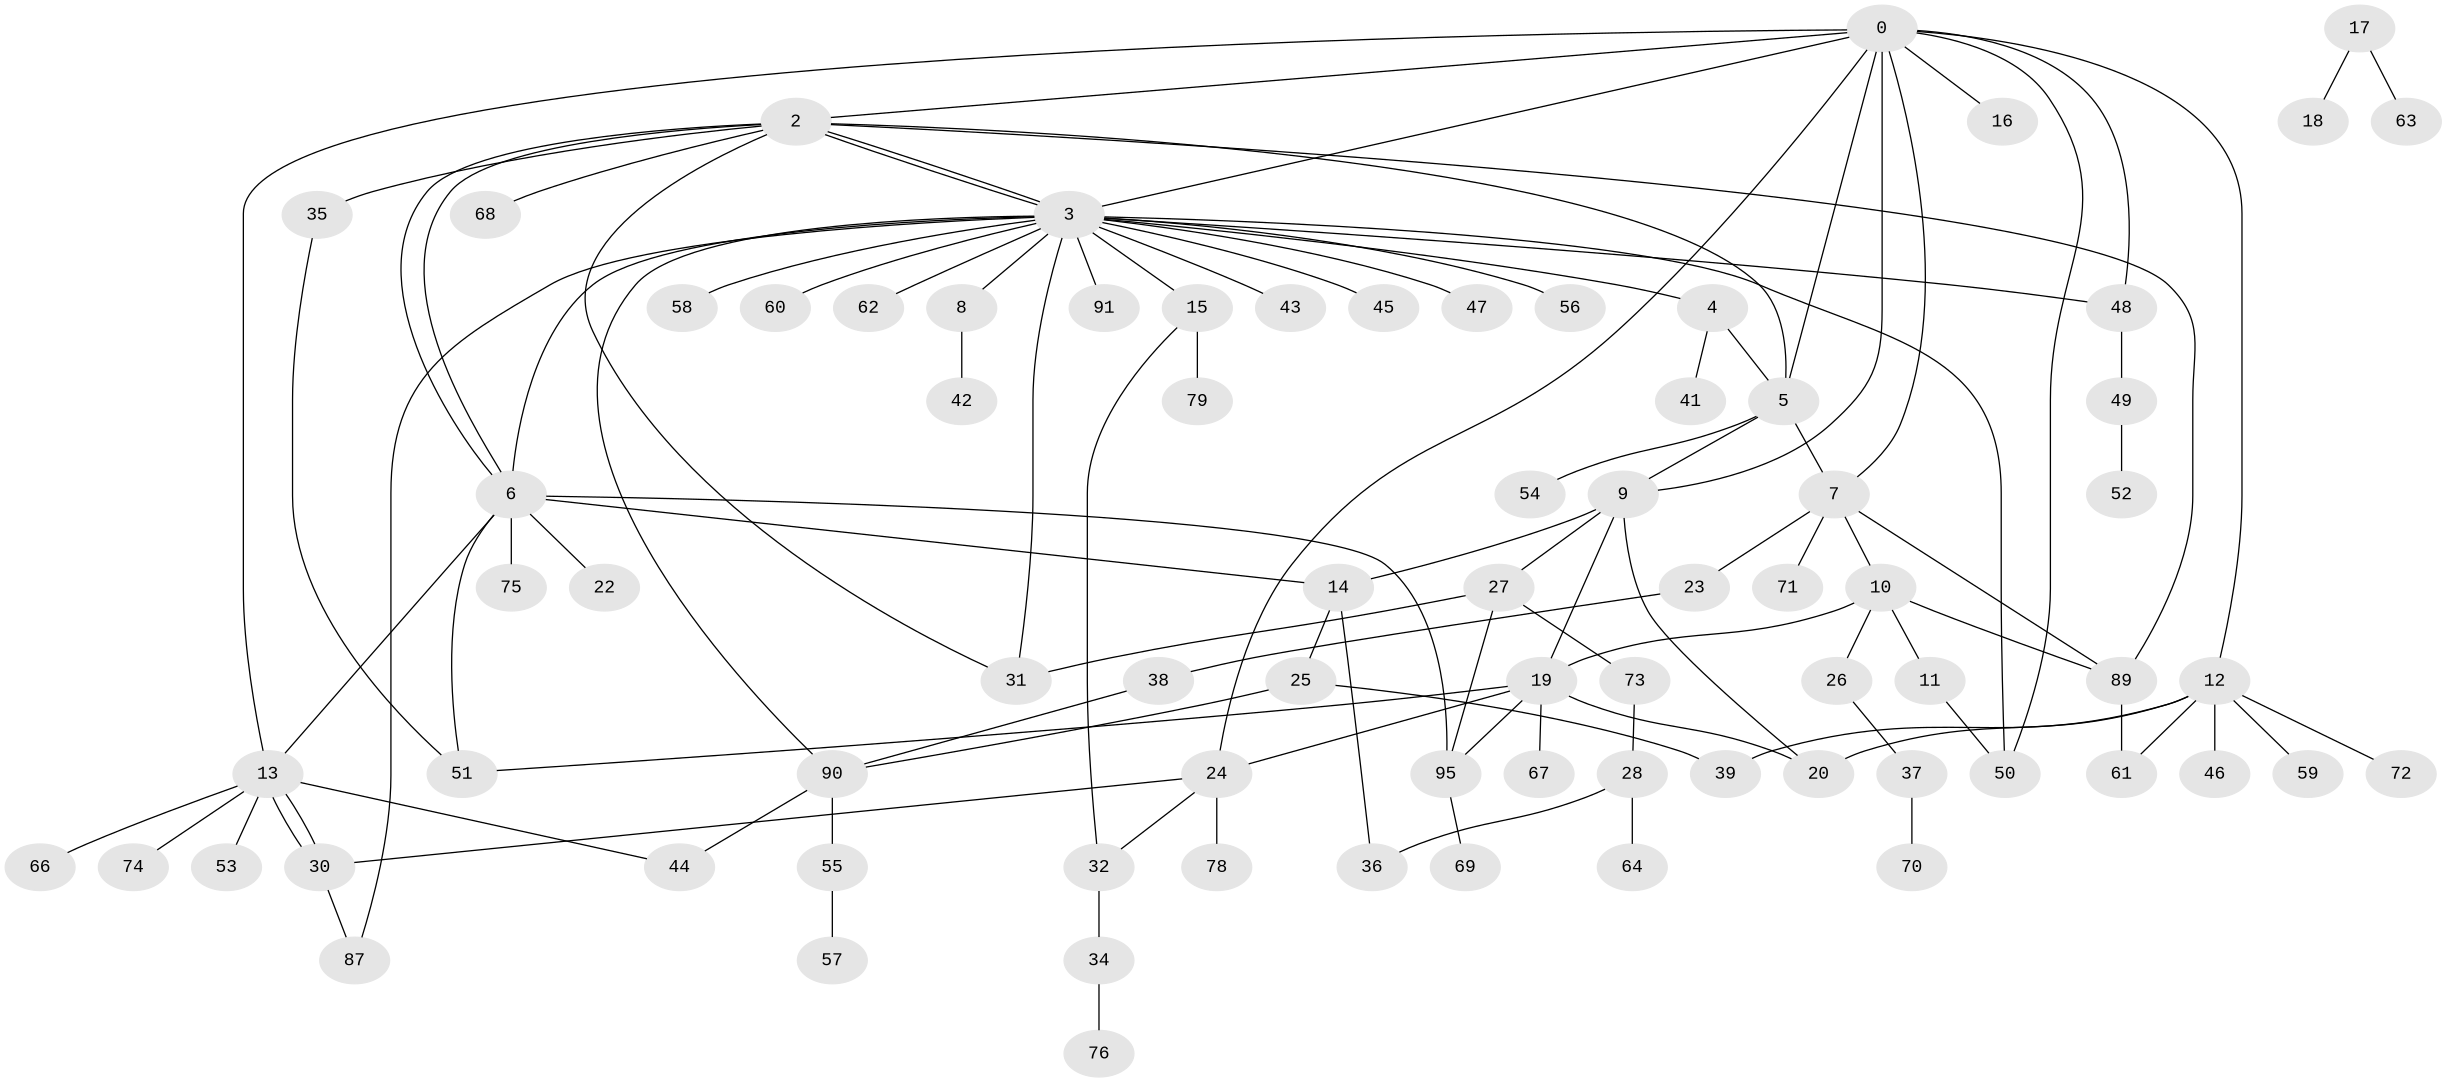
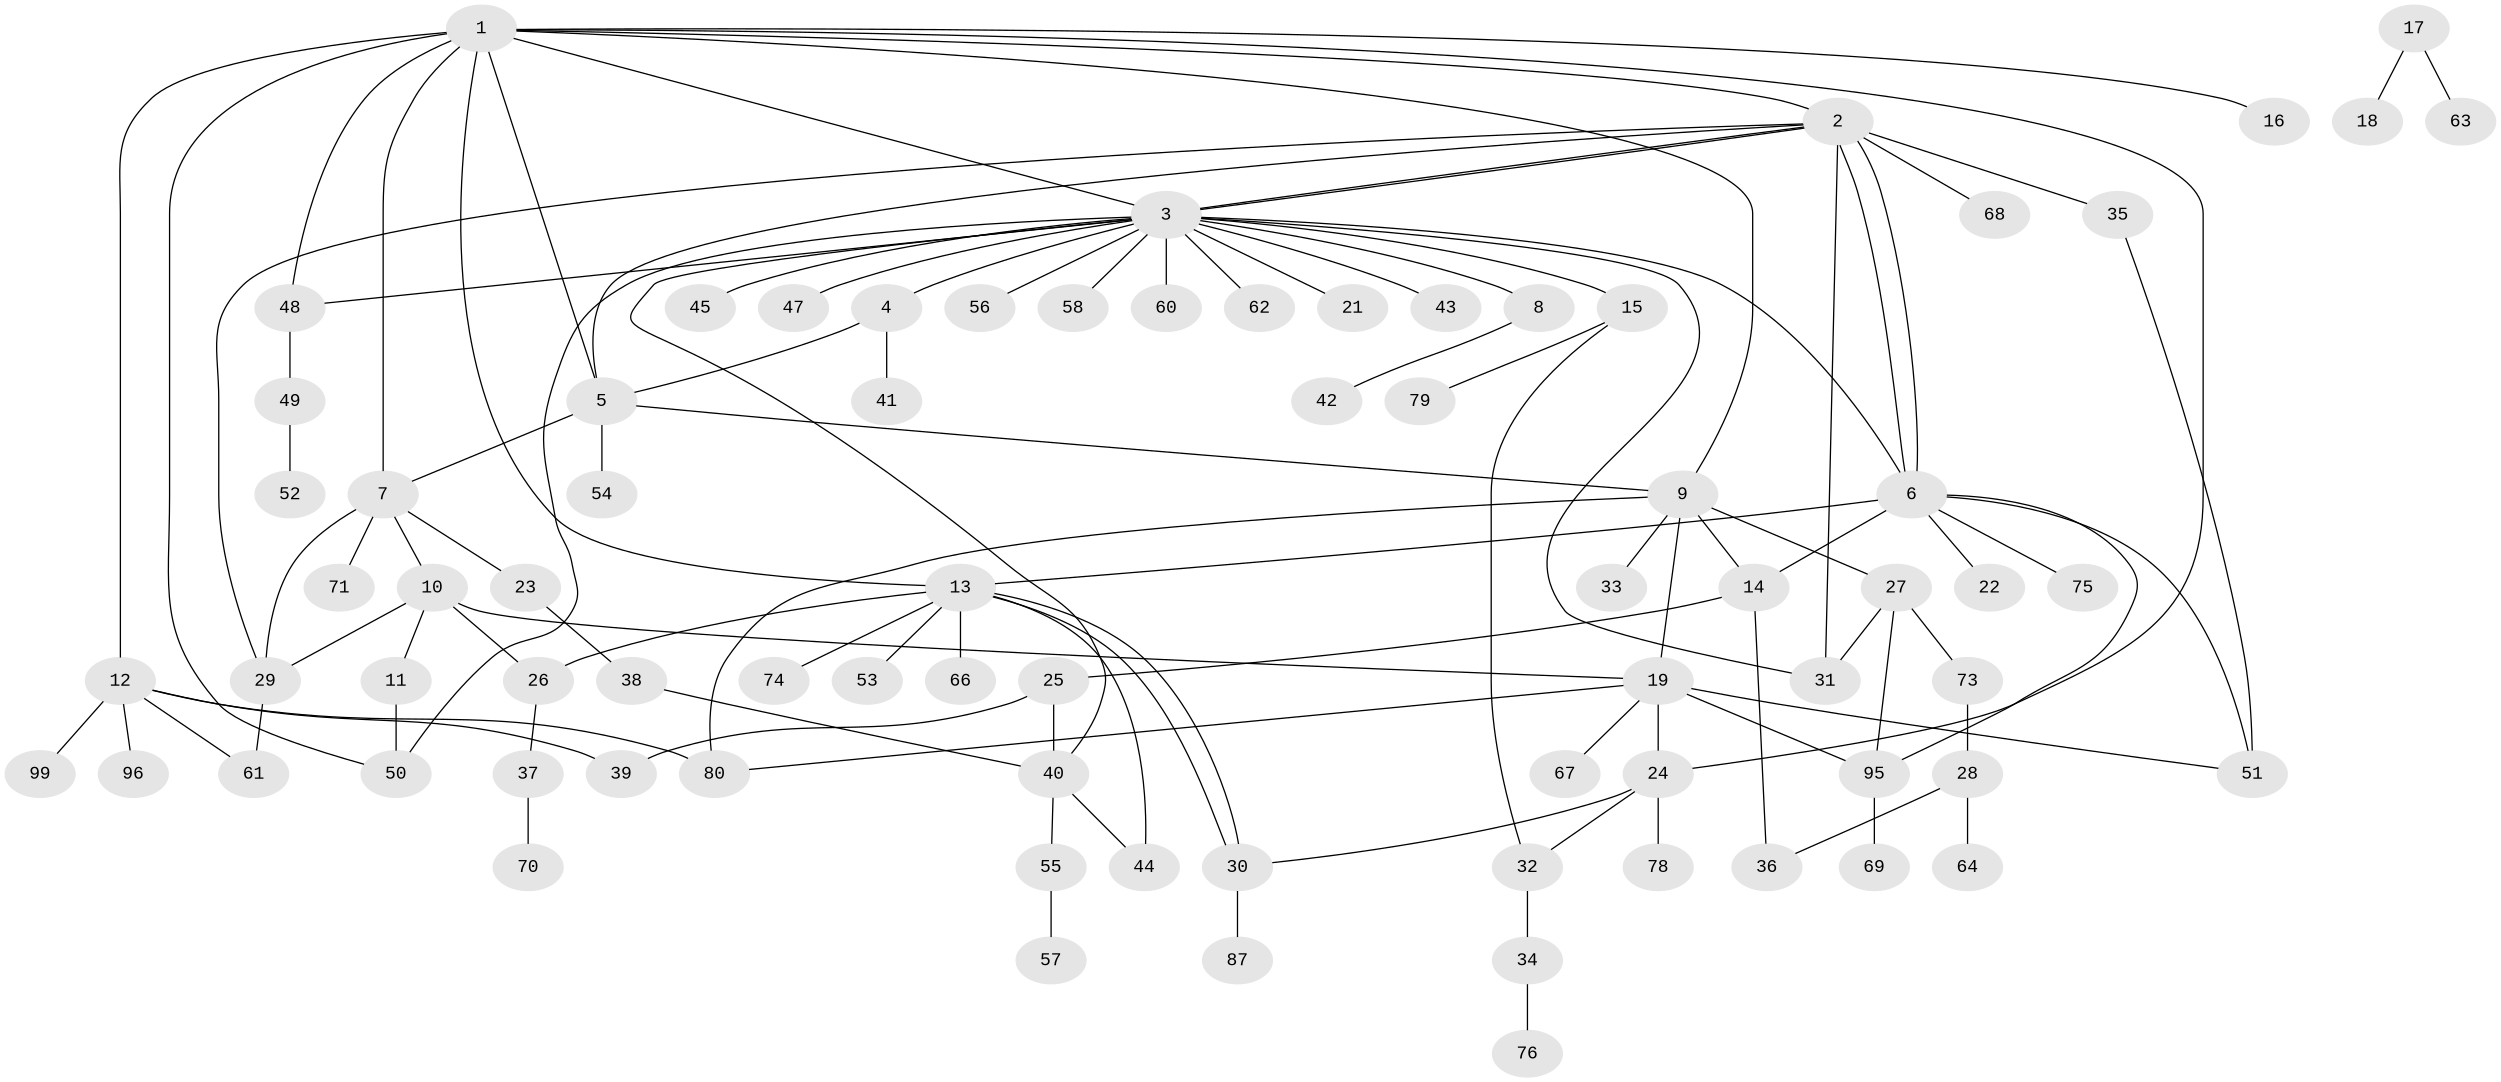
(1882, 28) -> (482, 28)
(1104, 308) -> (1353, 308)
(452, 349) -> none
none -> (1612, 588)
none -> (743, 619)
(2122, 681) -> (265, 681)
(832, 774) -> (1054, 774)
(1819, 774) -> (715, 774)
(2215, 774) -> (133, 774)
(2308, 774) -> (40, 774)
(2401, 774) -> none
